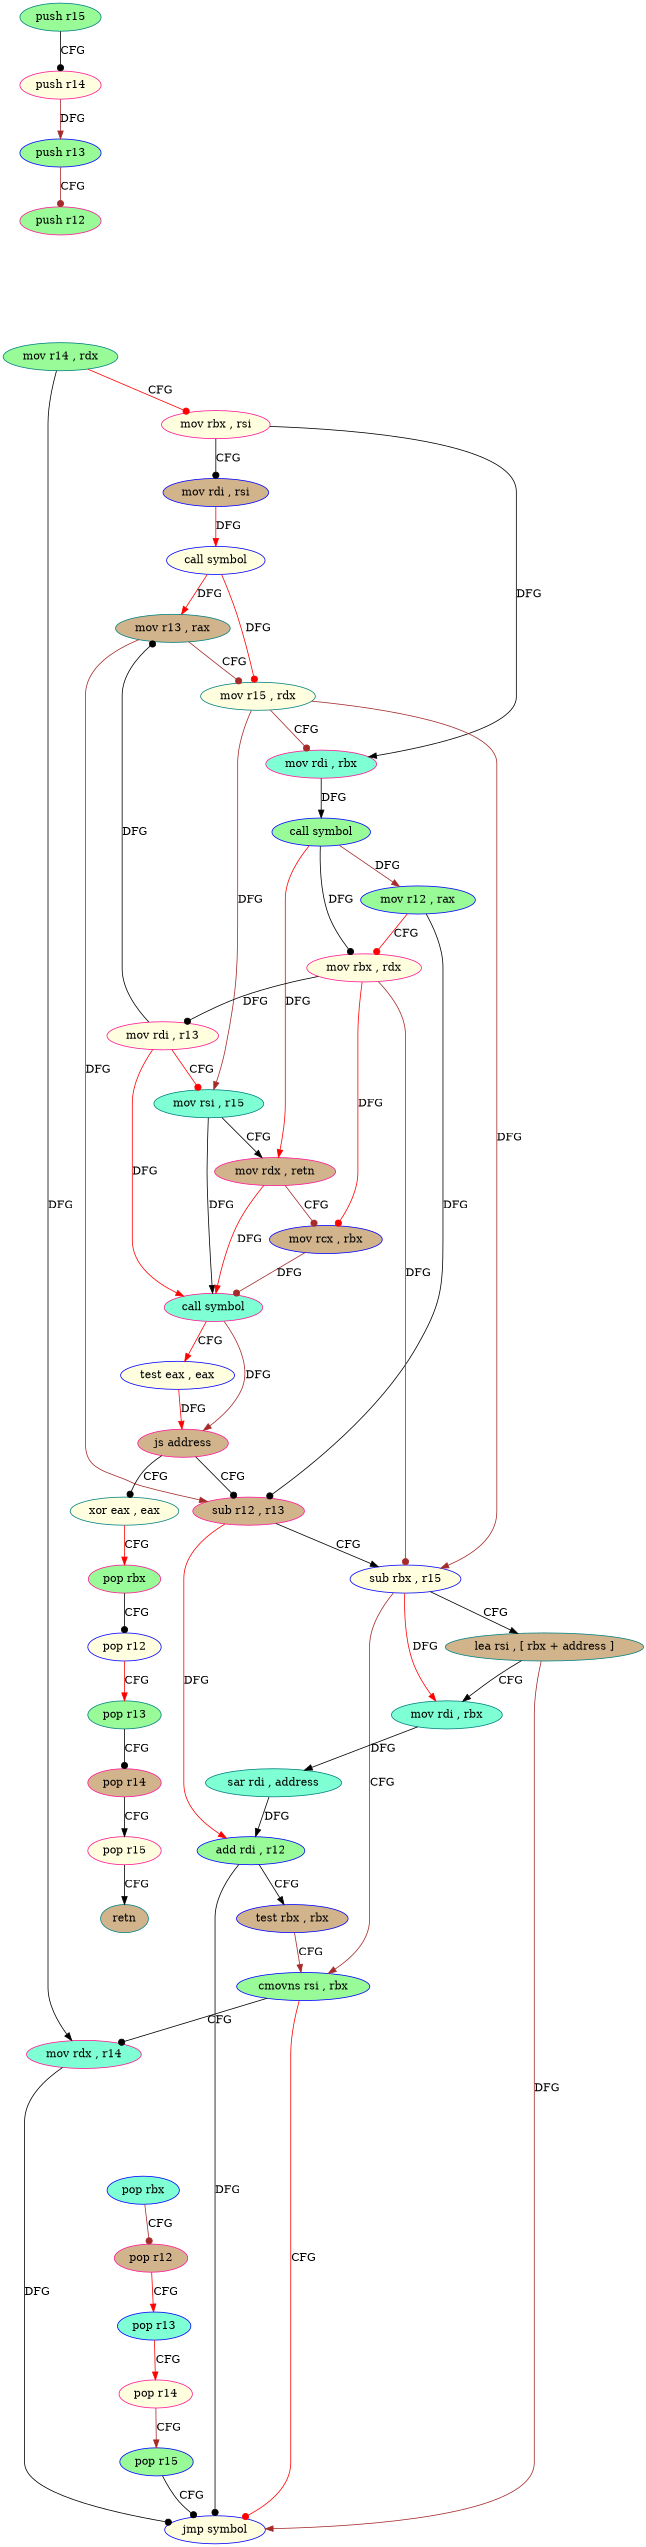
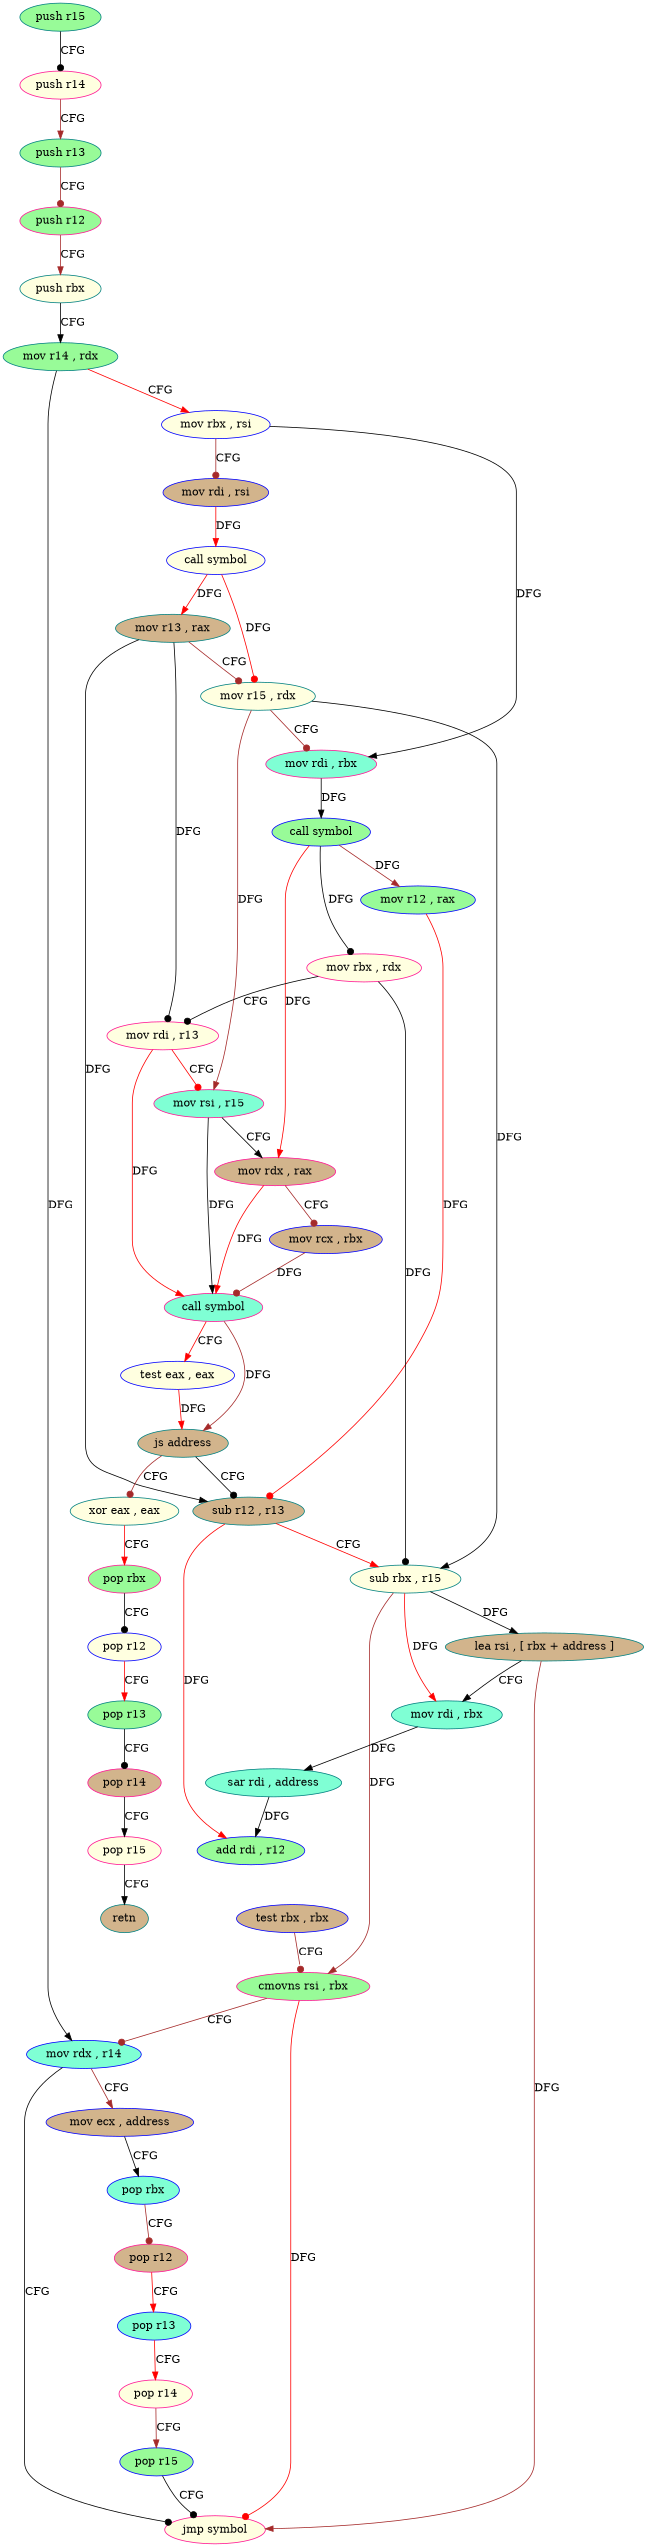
(73, 119) -> (73, 119)
(60, 153) -> (60, 153)
none -> (60, 289)
(136, 390) -> (136, 390)
(216, 425) -> (216, 425)
(216, 455) -> (216, 455)
(122, 833) -> (176, 829)
(393, 932) -> none
(256, 1002) -> (256, 1002)
(497, 1074) -> (497, 1074)
(85, 1096) -> (85, 1096)
(358, 1103) -> none
(209, 1104) -> (209, 1104)
(275, 1172) -> (275, 1172)
(443, 1235) -> (443, 1235)
(405, 1266) -> (405, 1266)
(183, 1443) -> (183, 1443)
(144, 1471) -> (144, 1471)
(249, 1511) -> (249, 1511)
(323, 1544) -> (323, 1544)
(405, 1579) -> (405, 1579)
(496, 1613) -> (496, 1613)
(382, 1783) -> (382, 1783)
(269, 1881) -> none
(297, 1949) -> (297, 1949)
(303, 1987) -> (303, 1987)
(196, 2020) -> (196, 2020)
(84, 2054) -> (84, 2054)
none -> (120, 2122)
(215, 2184) -> none
(304, 2258) -> (304, 2258)
(37, 2292) -> (37, 2292)
(215, 2530) -> (215, 2530)
